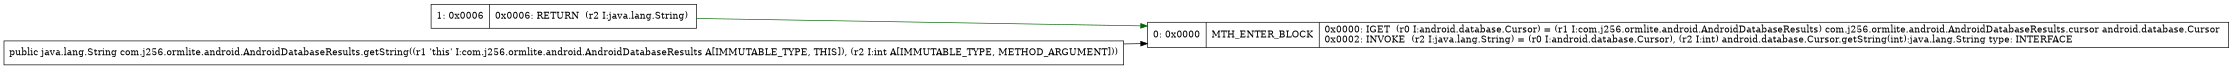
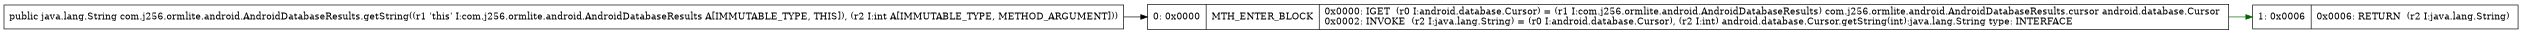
(919, 22) -> (2237, 17)
